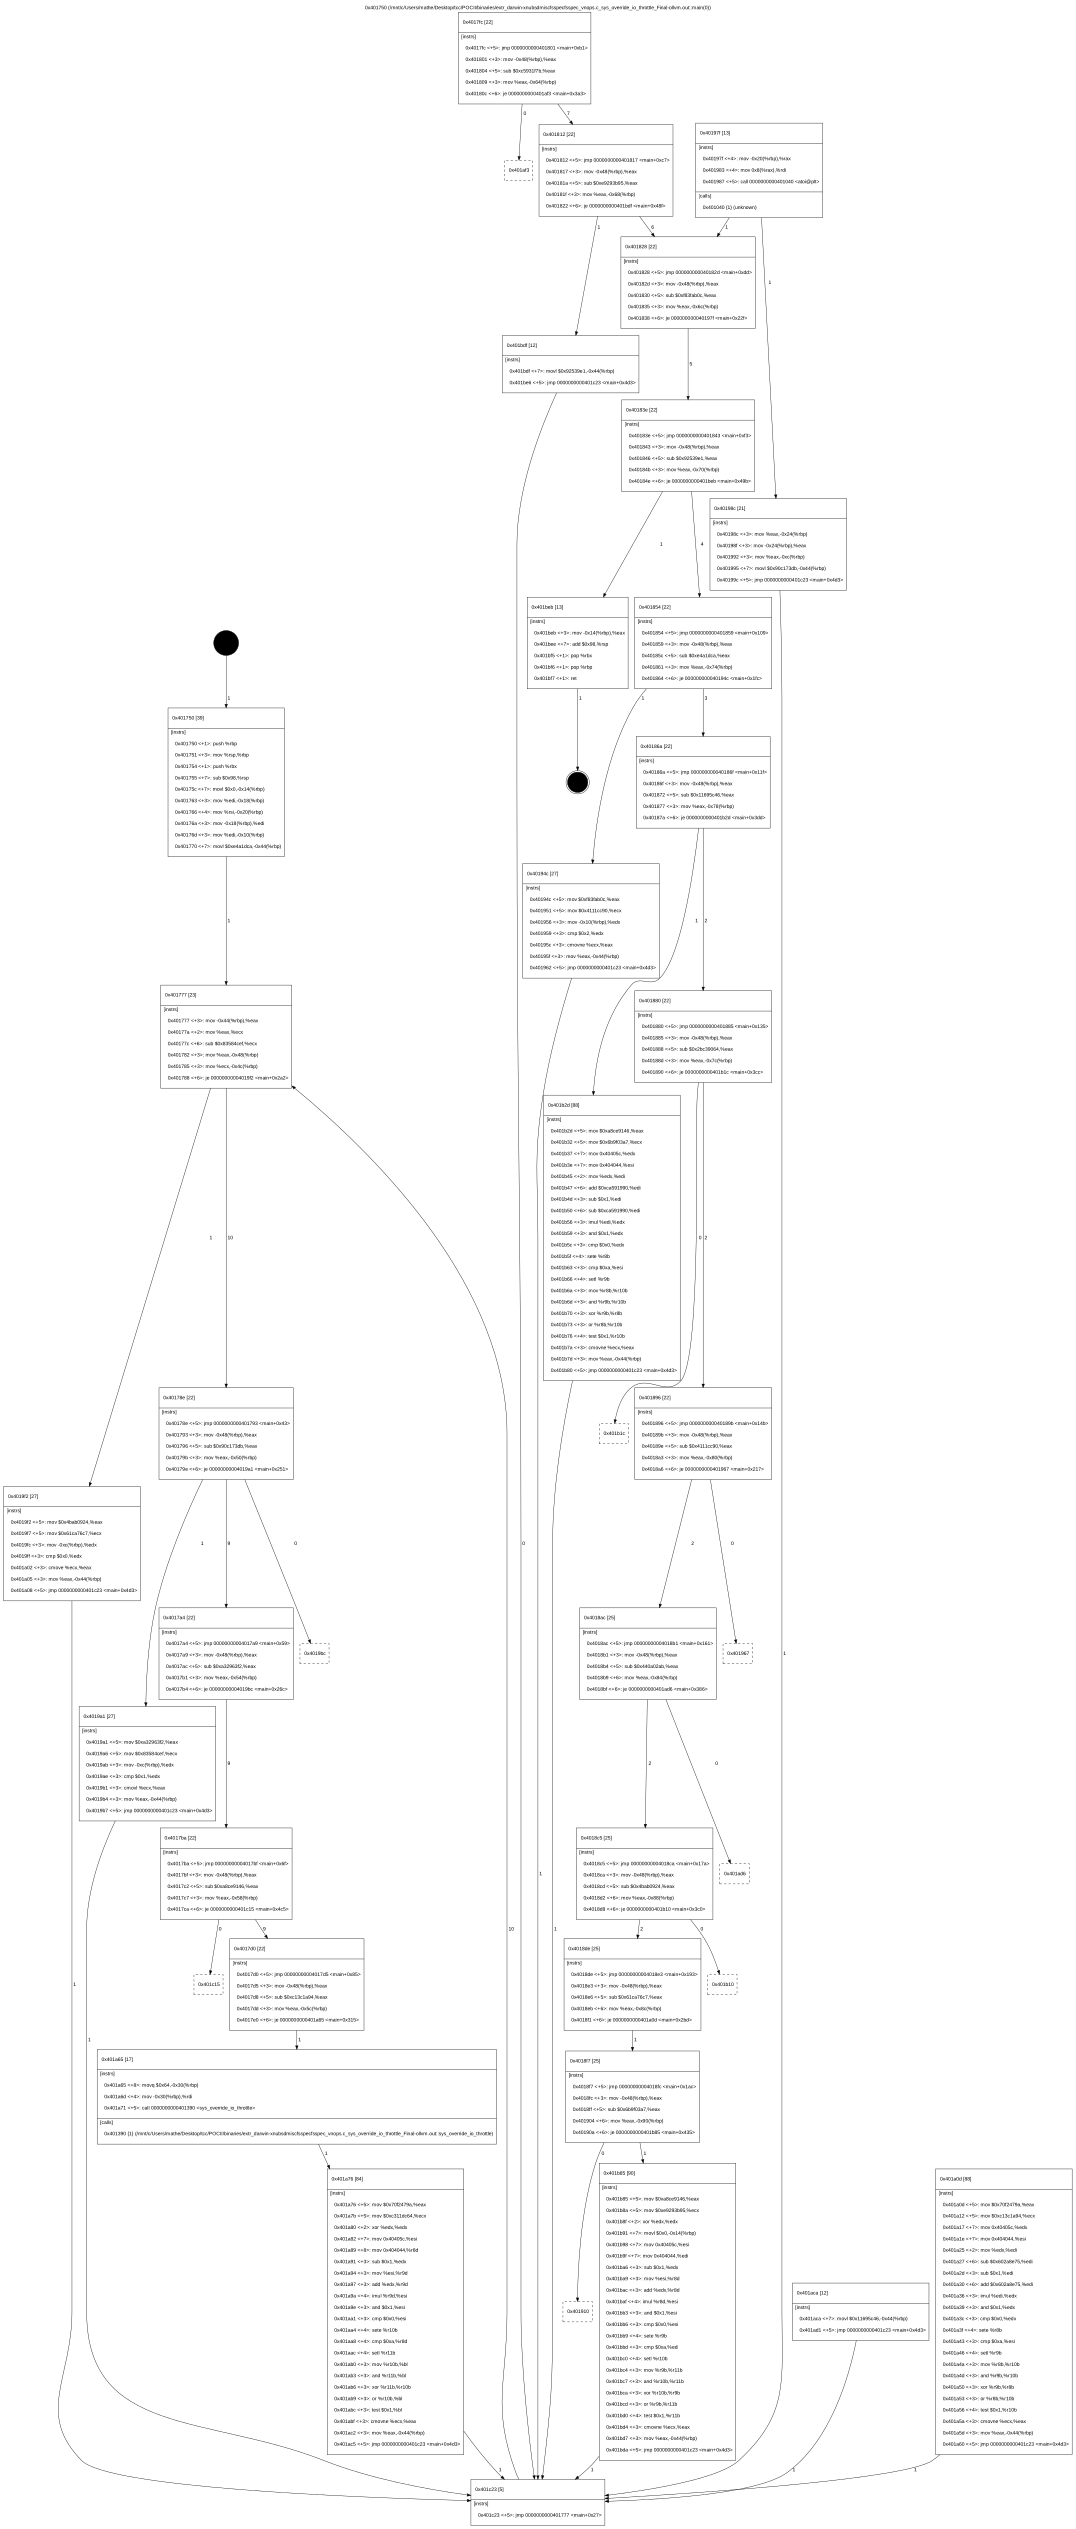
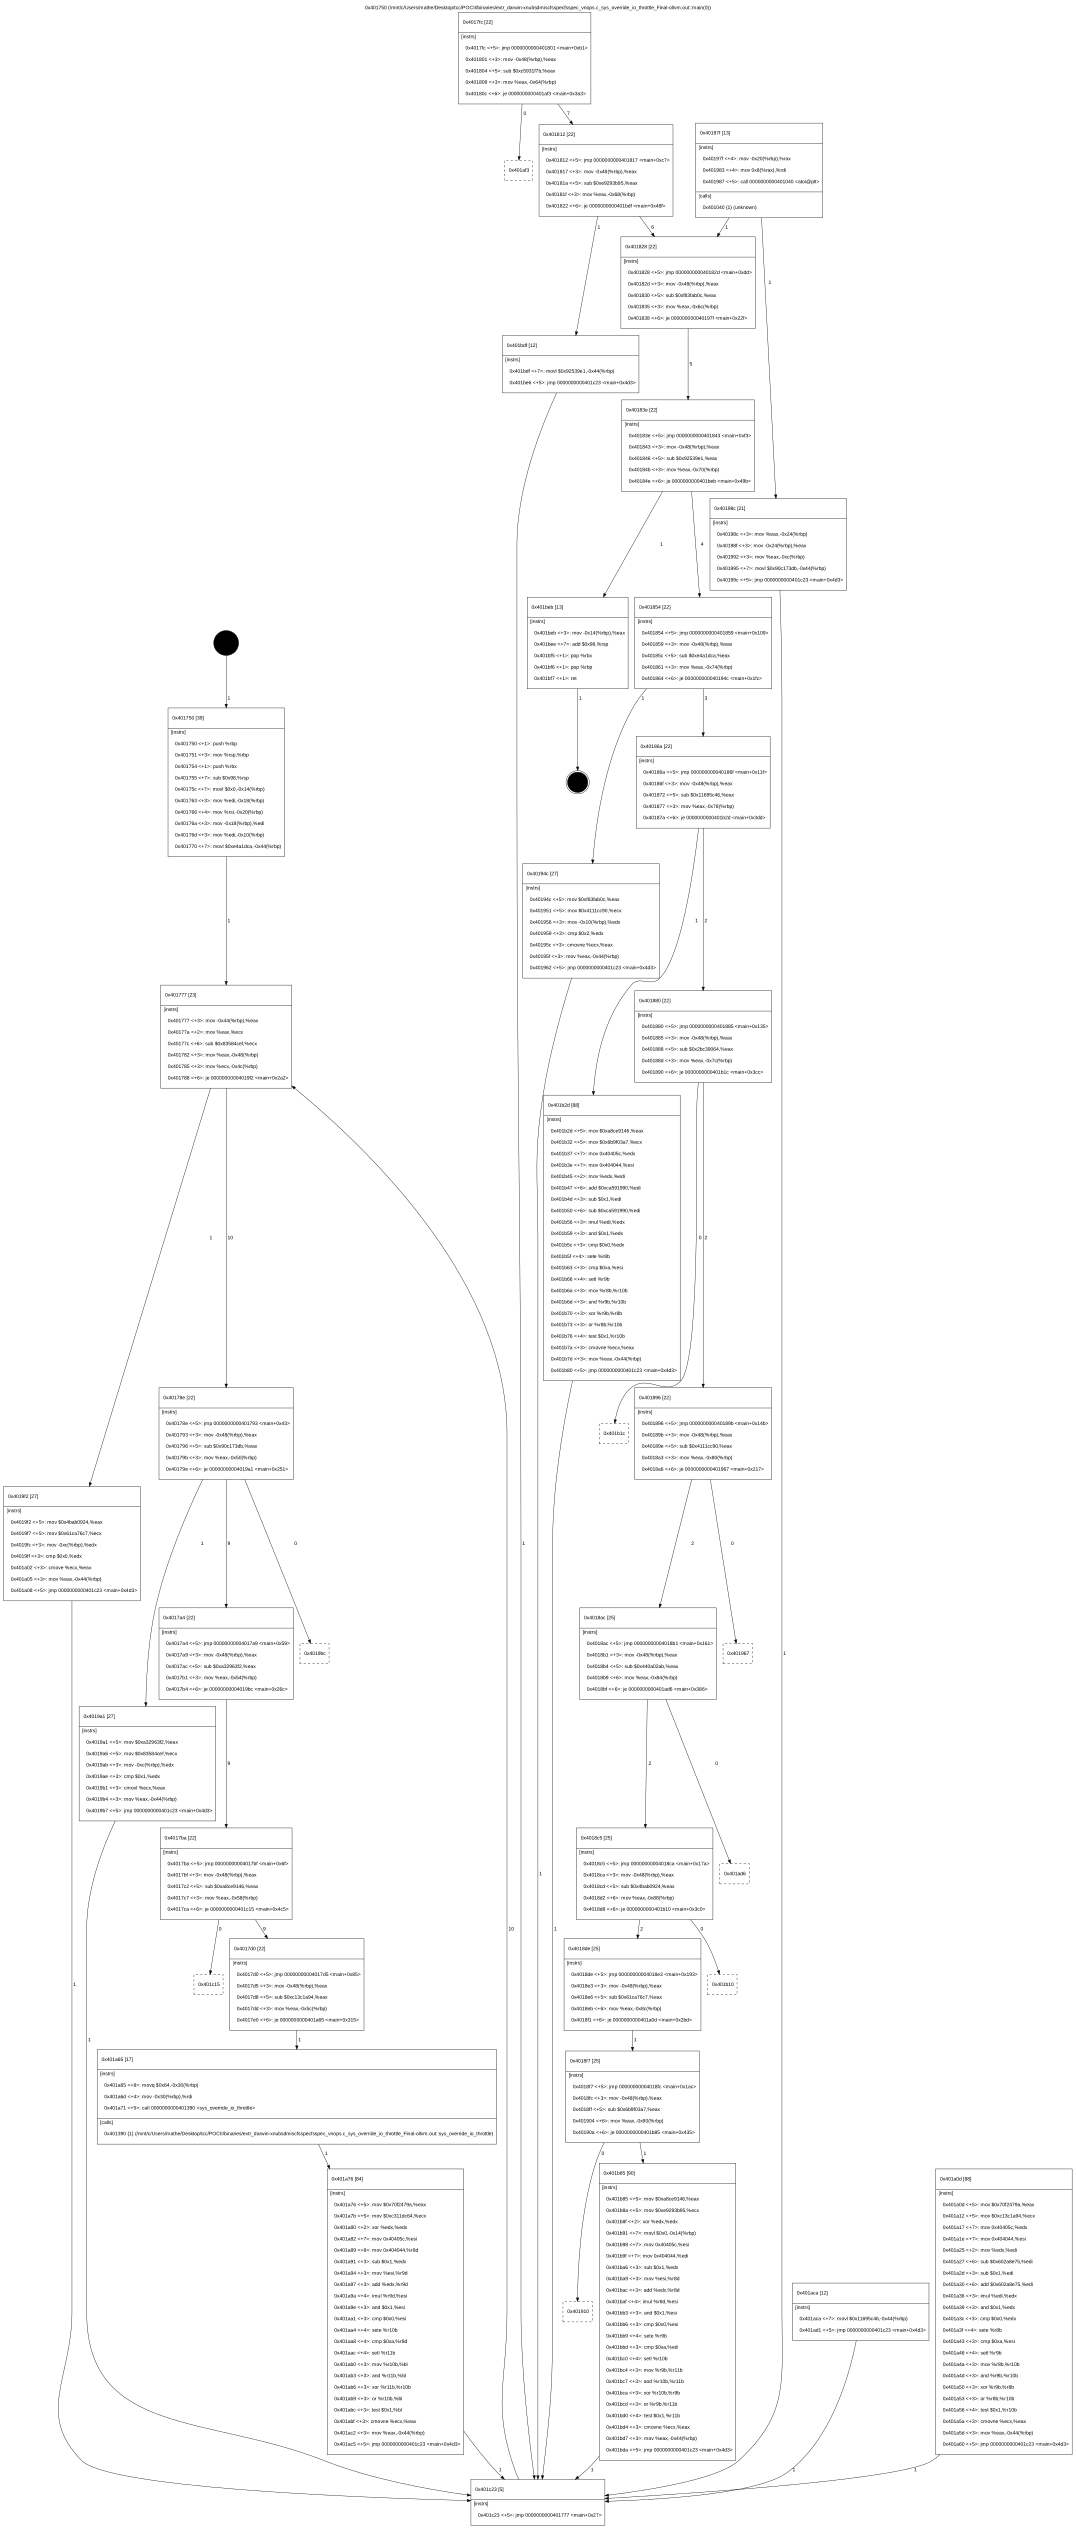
(523, 1544) -> (523, 1544)
